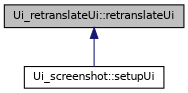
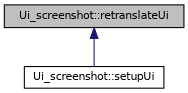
(94, 16) -> (94, 16)
